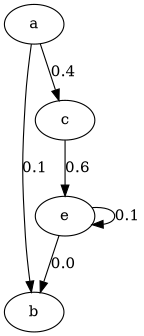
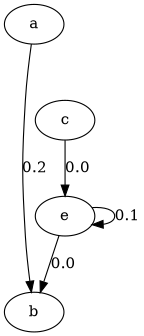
(48, 67) -> none
(35, 168) -> (35, 168)
(78, 168) -> (78, 168)
